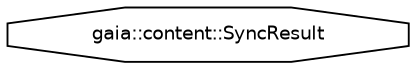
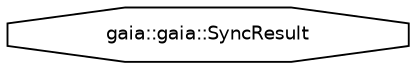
(208, 35) -> (208, 35)
